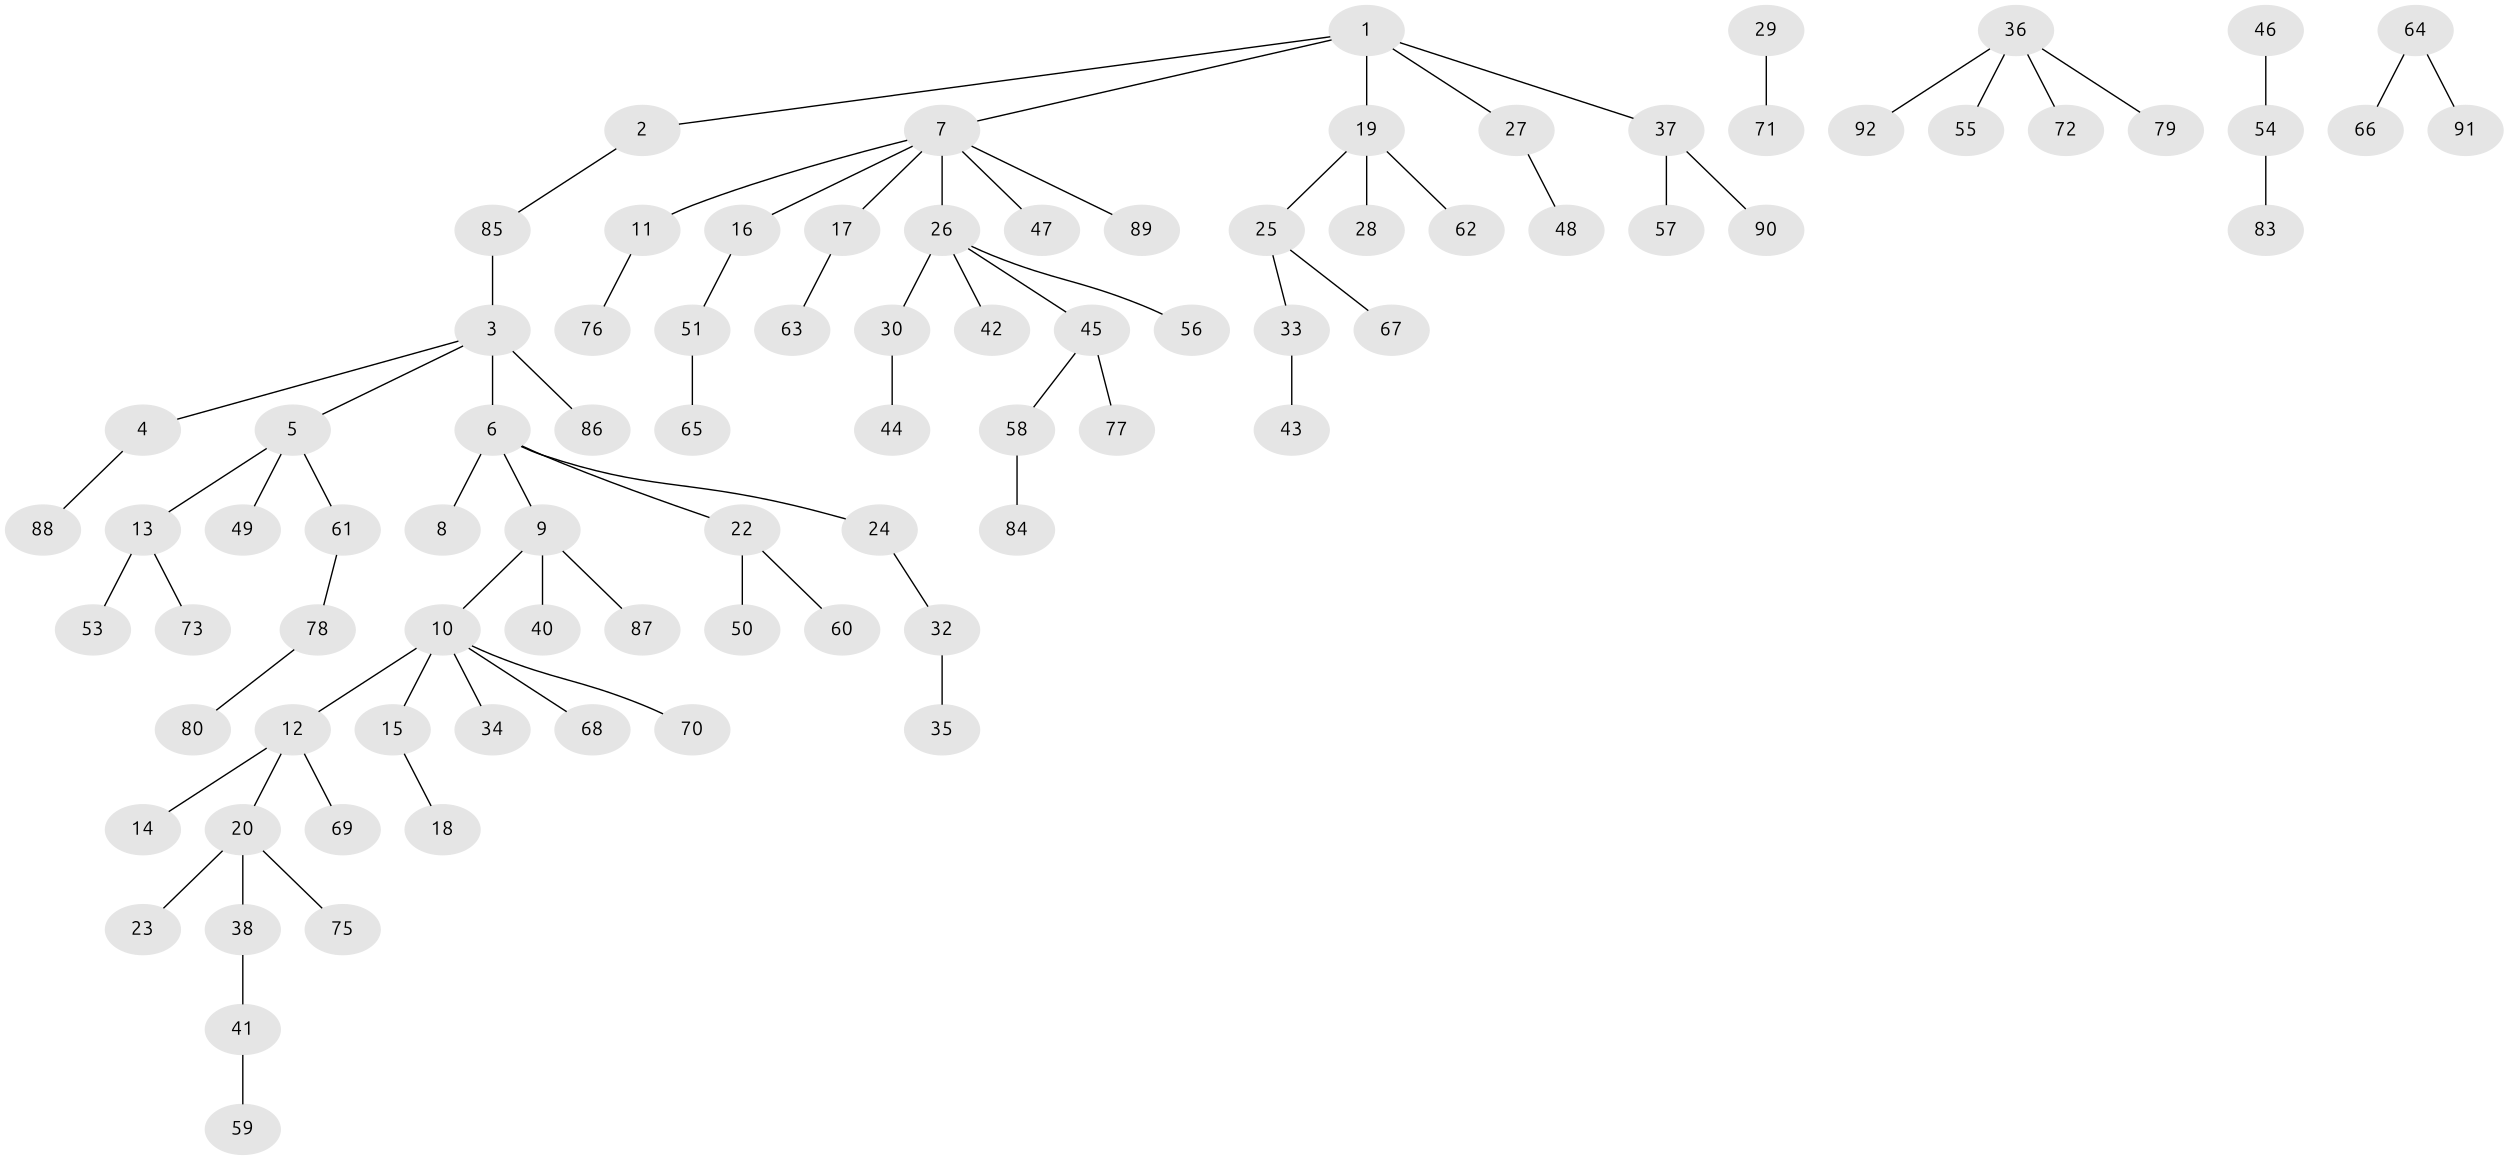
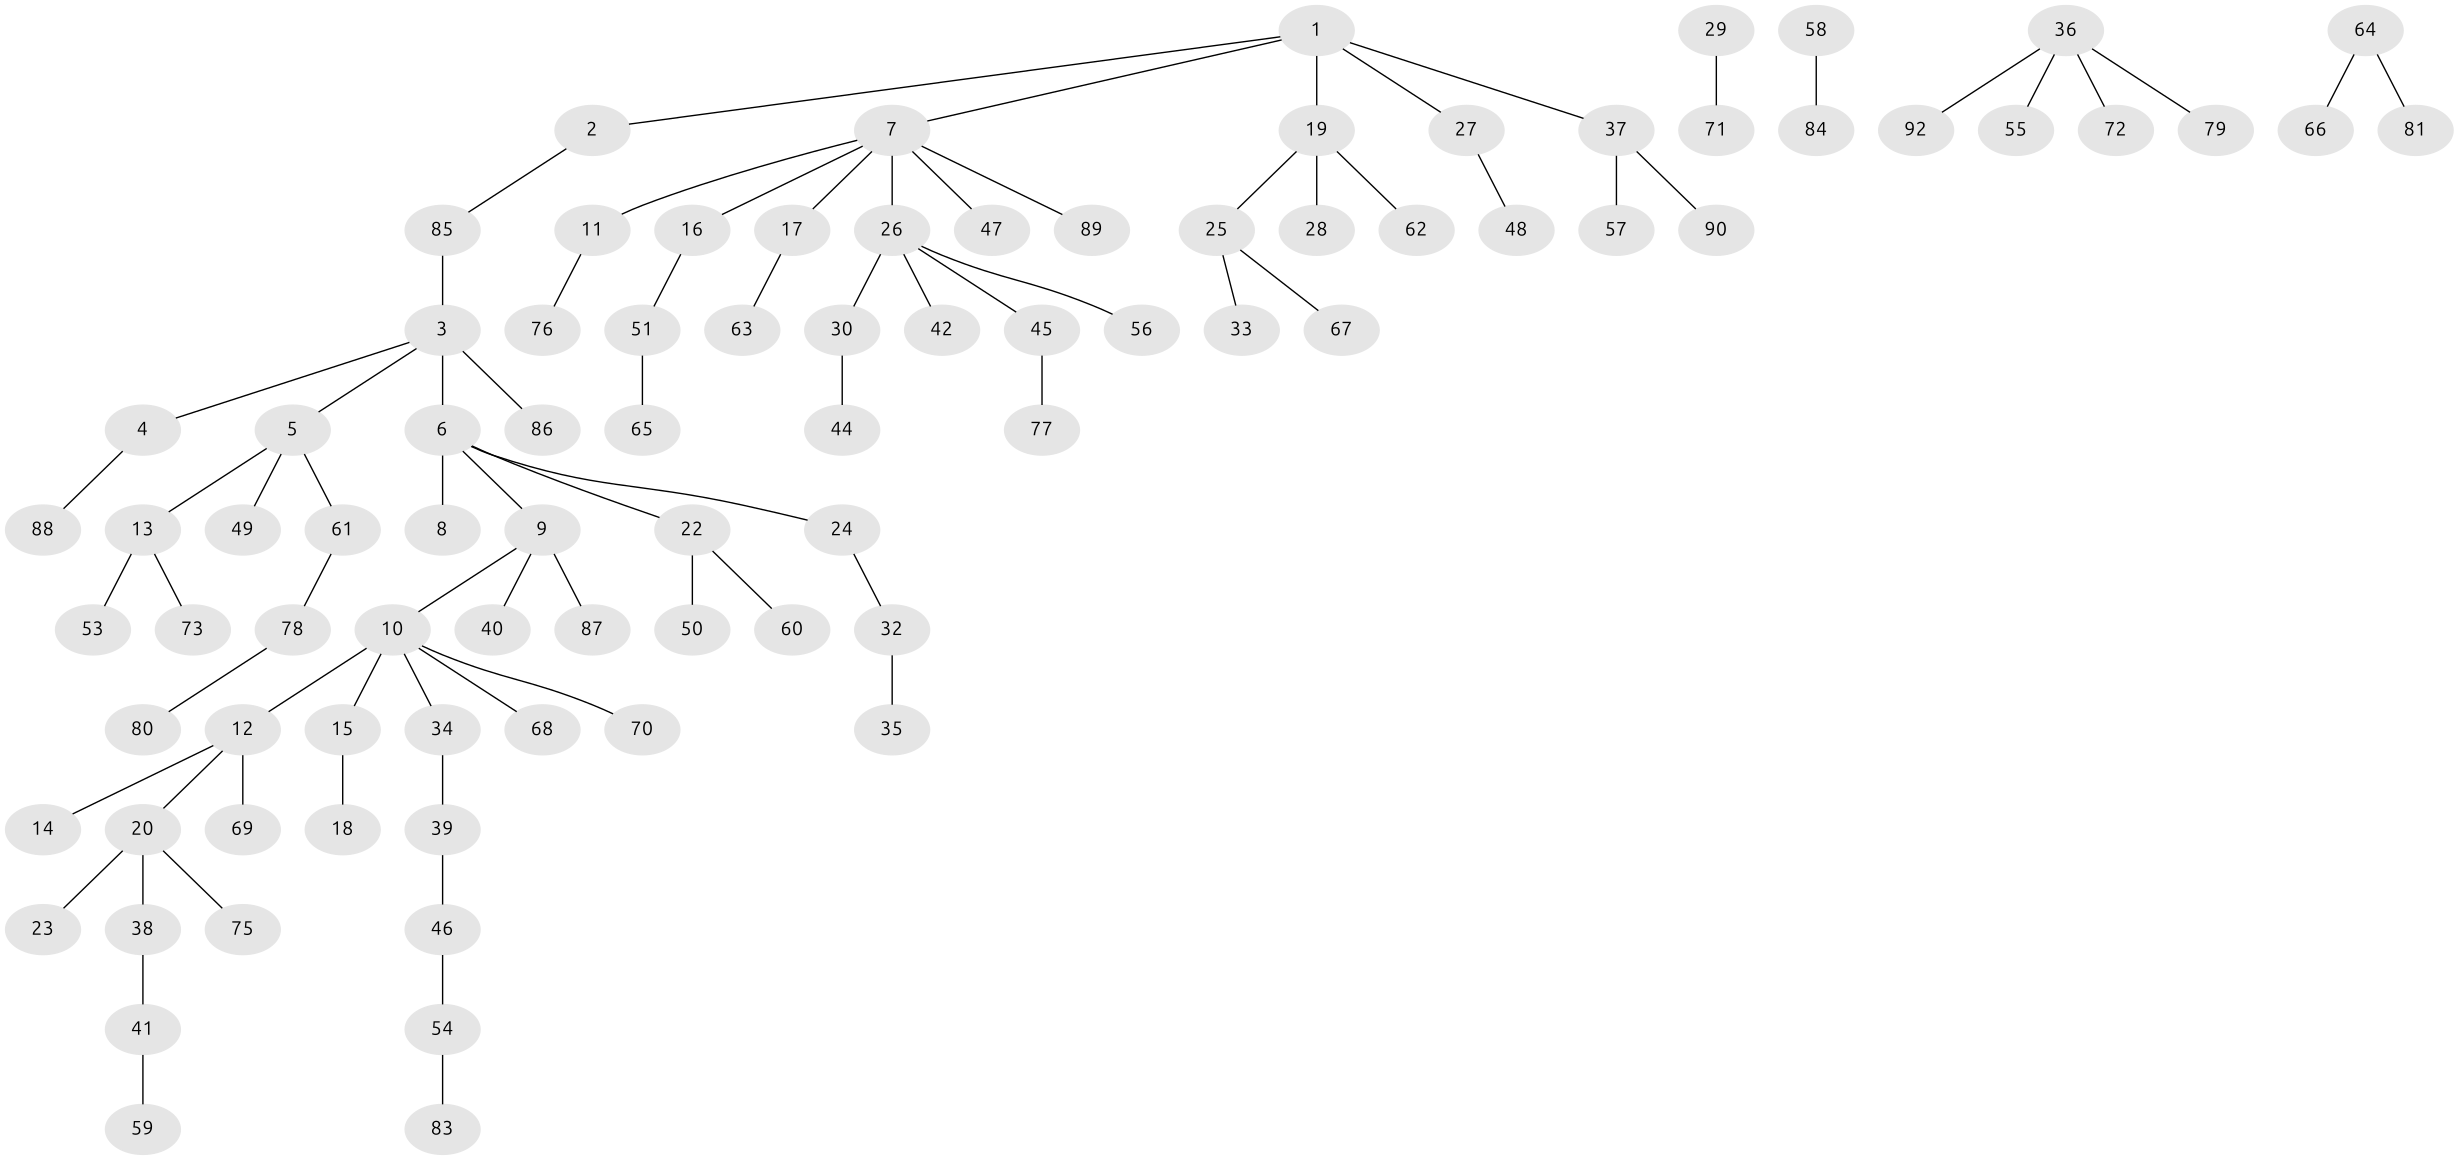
(2466, 130) -> (2416, 130)
(1054, 380) -> none
(1292, 430) -> none
none -> (443, 830)
